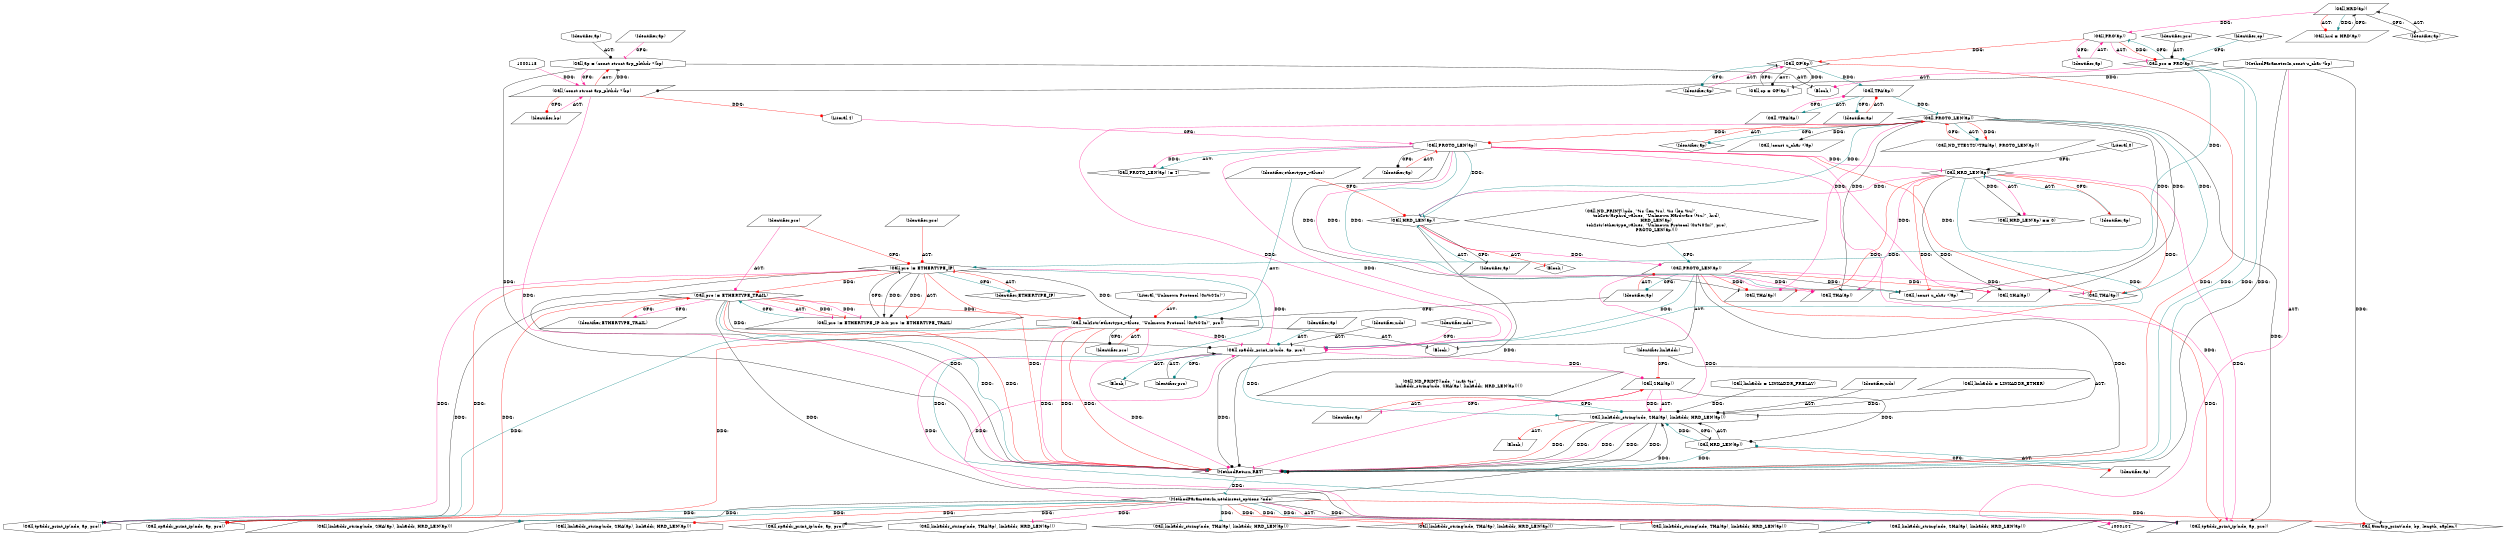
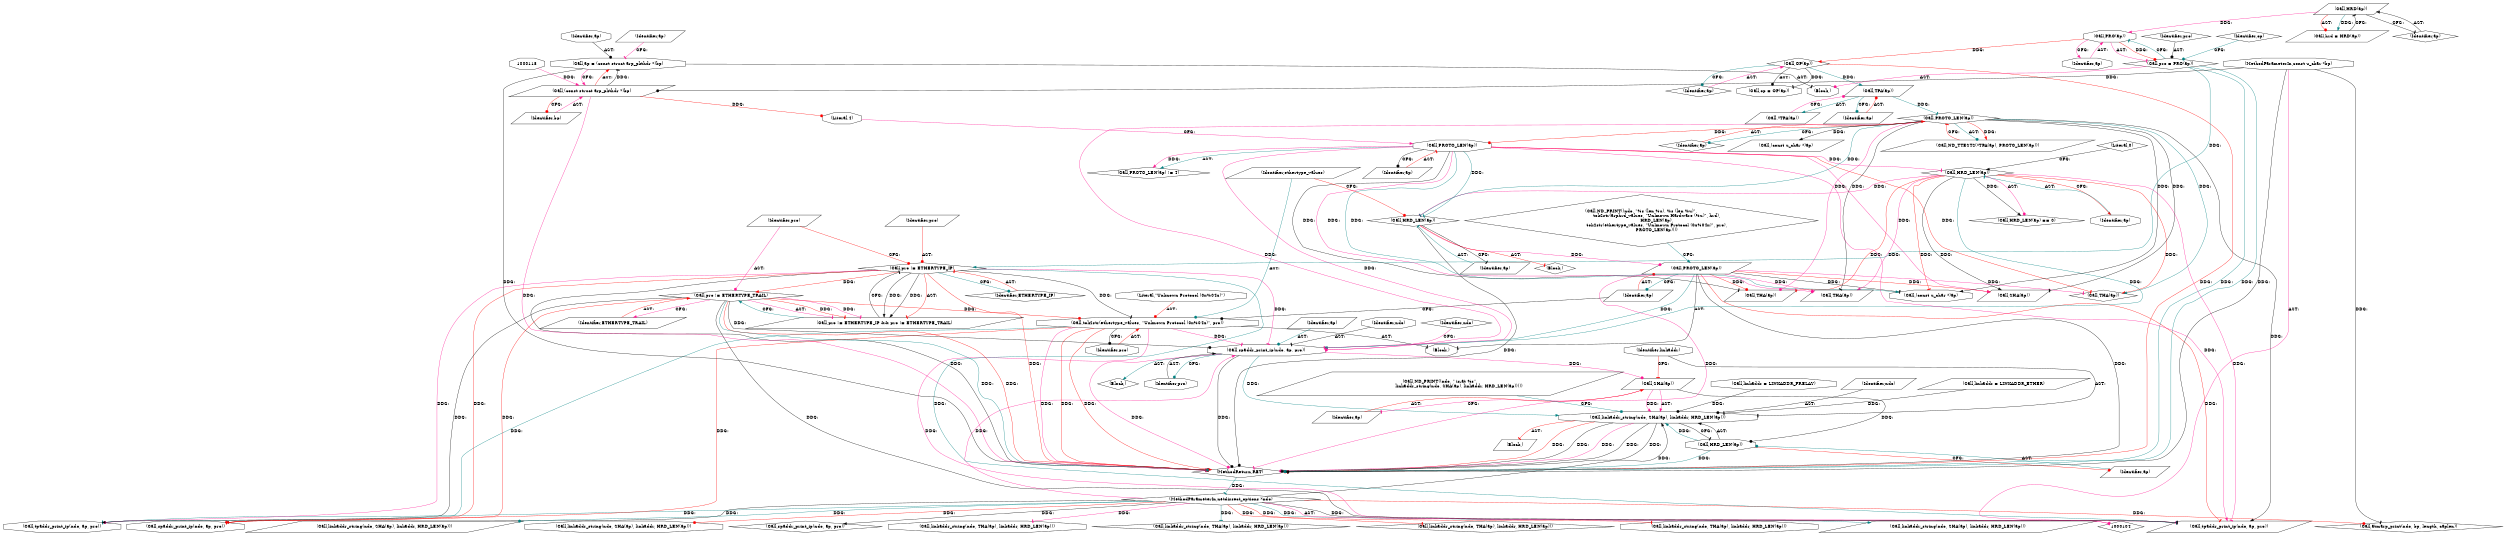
(1761, 75) -> none
(649, 309) -> (649, 309)
